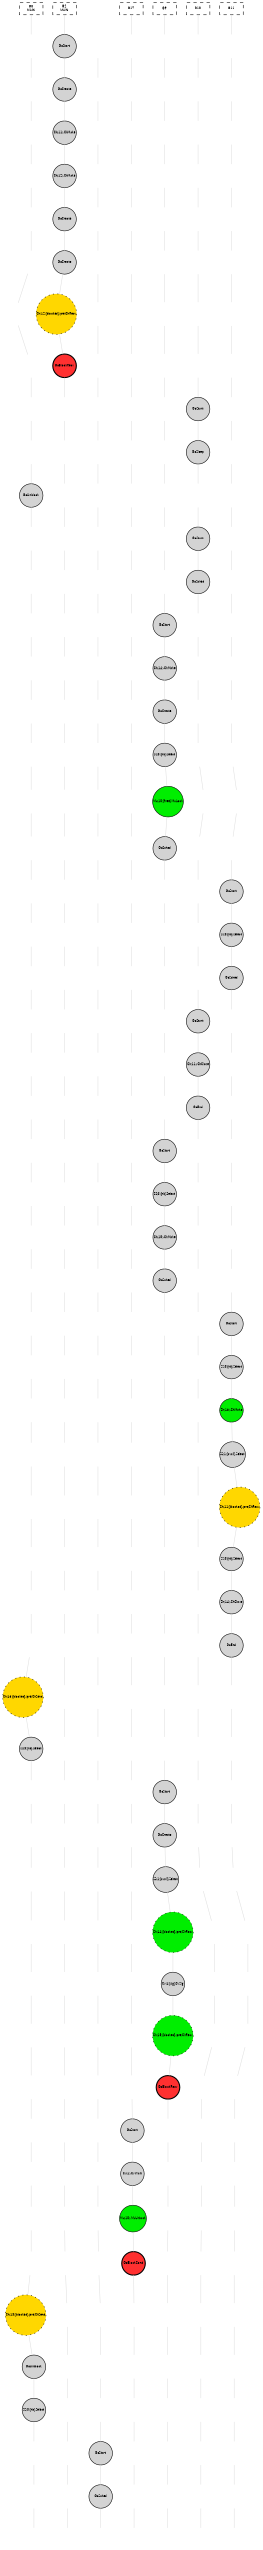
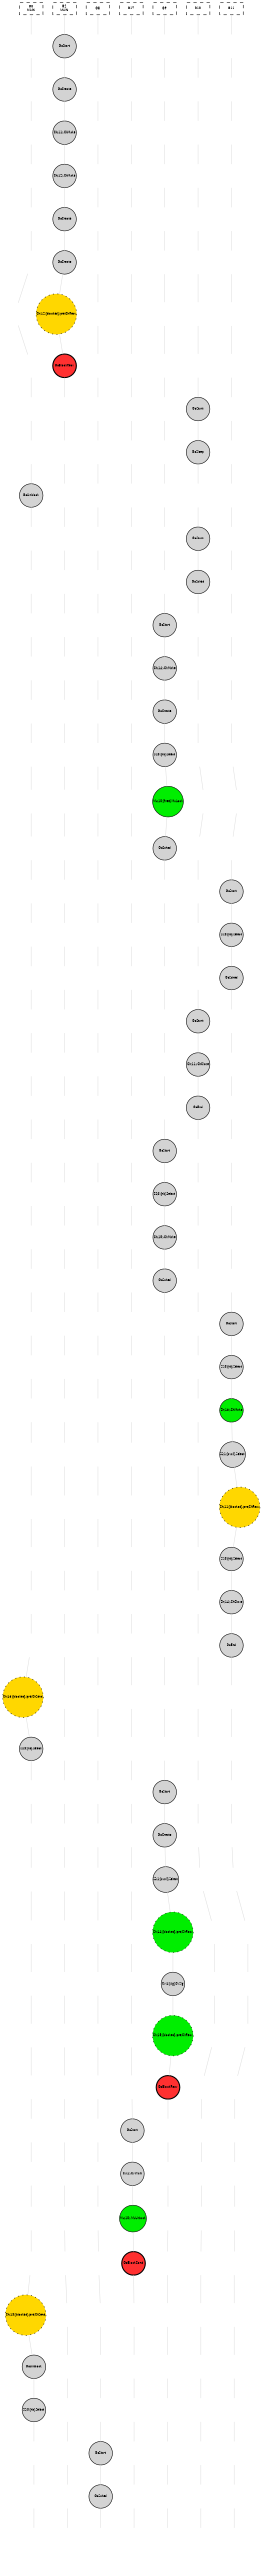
none -> (98, 9)
